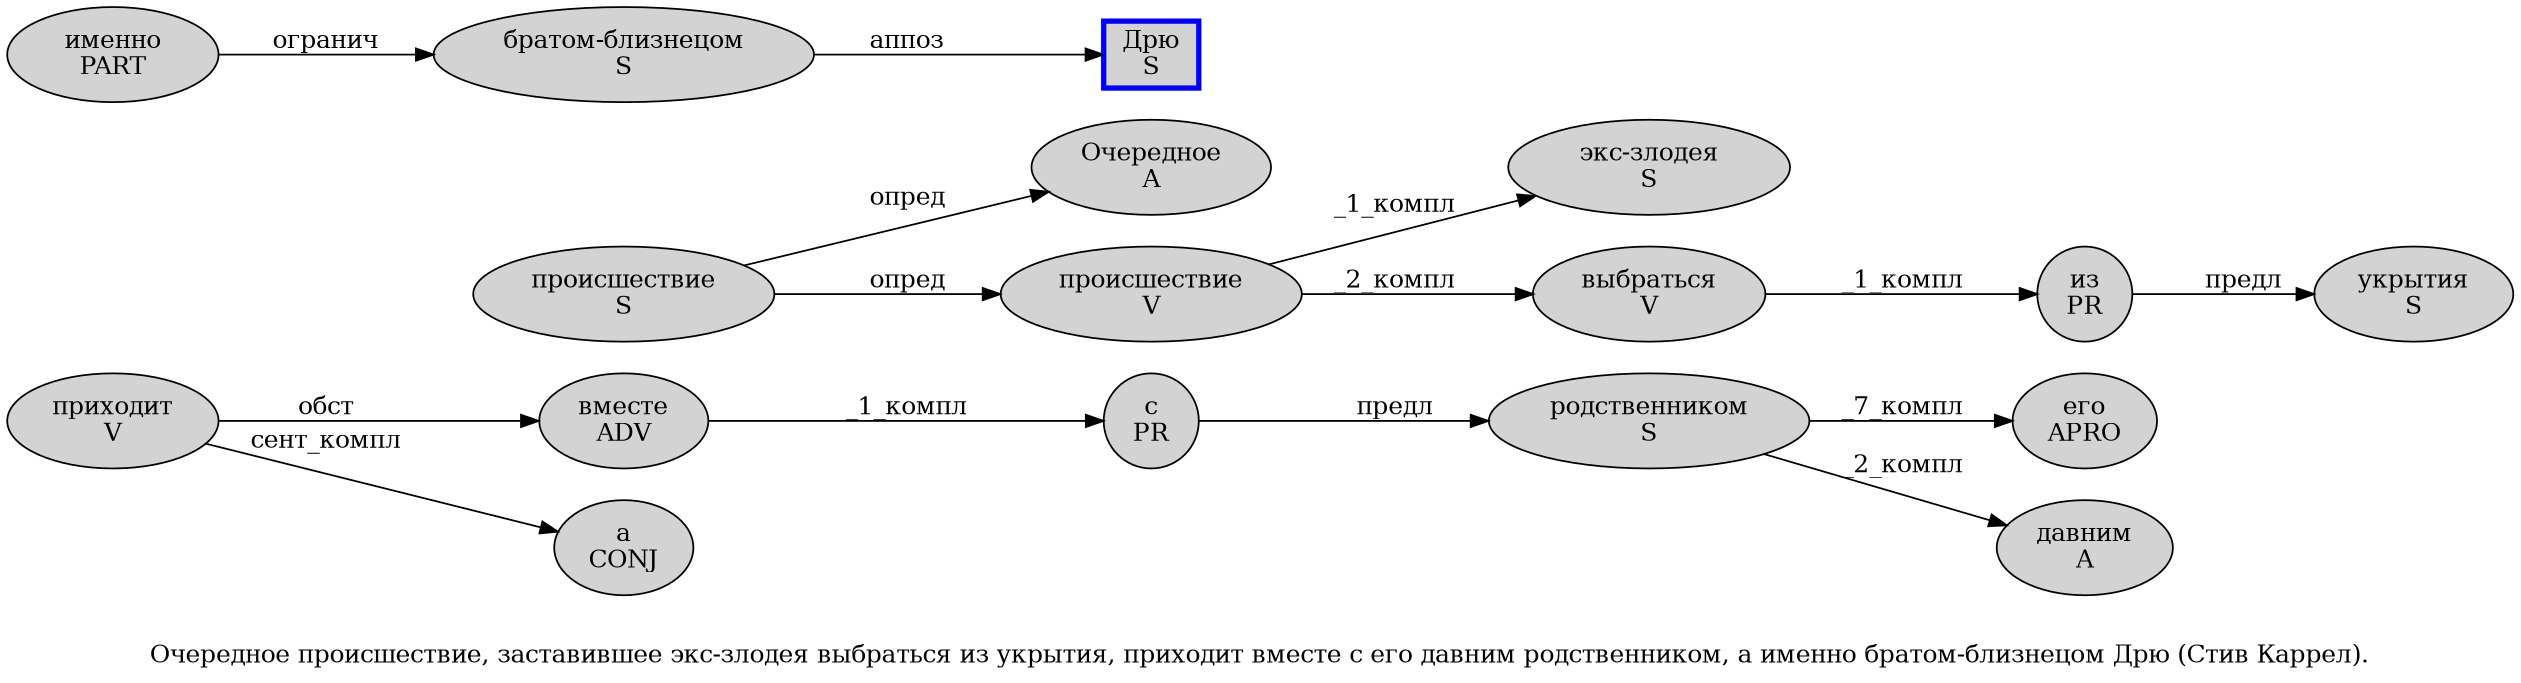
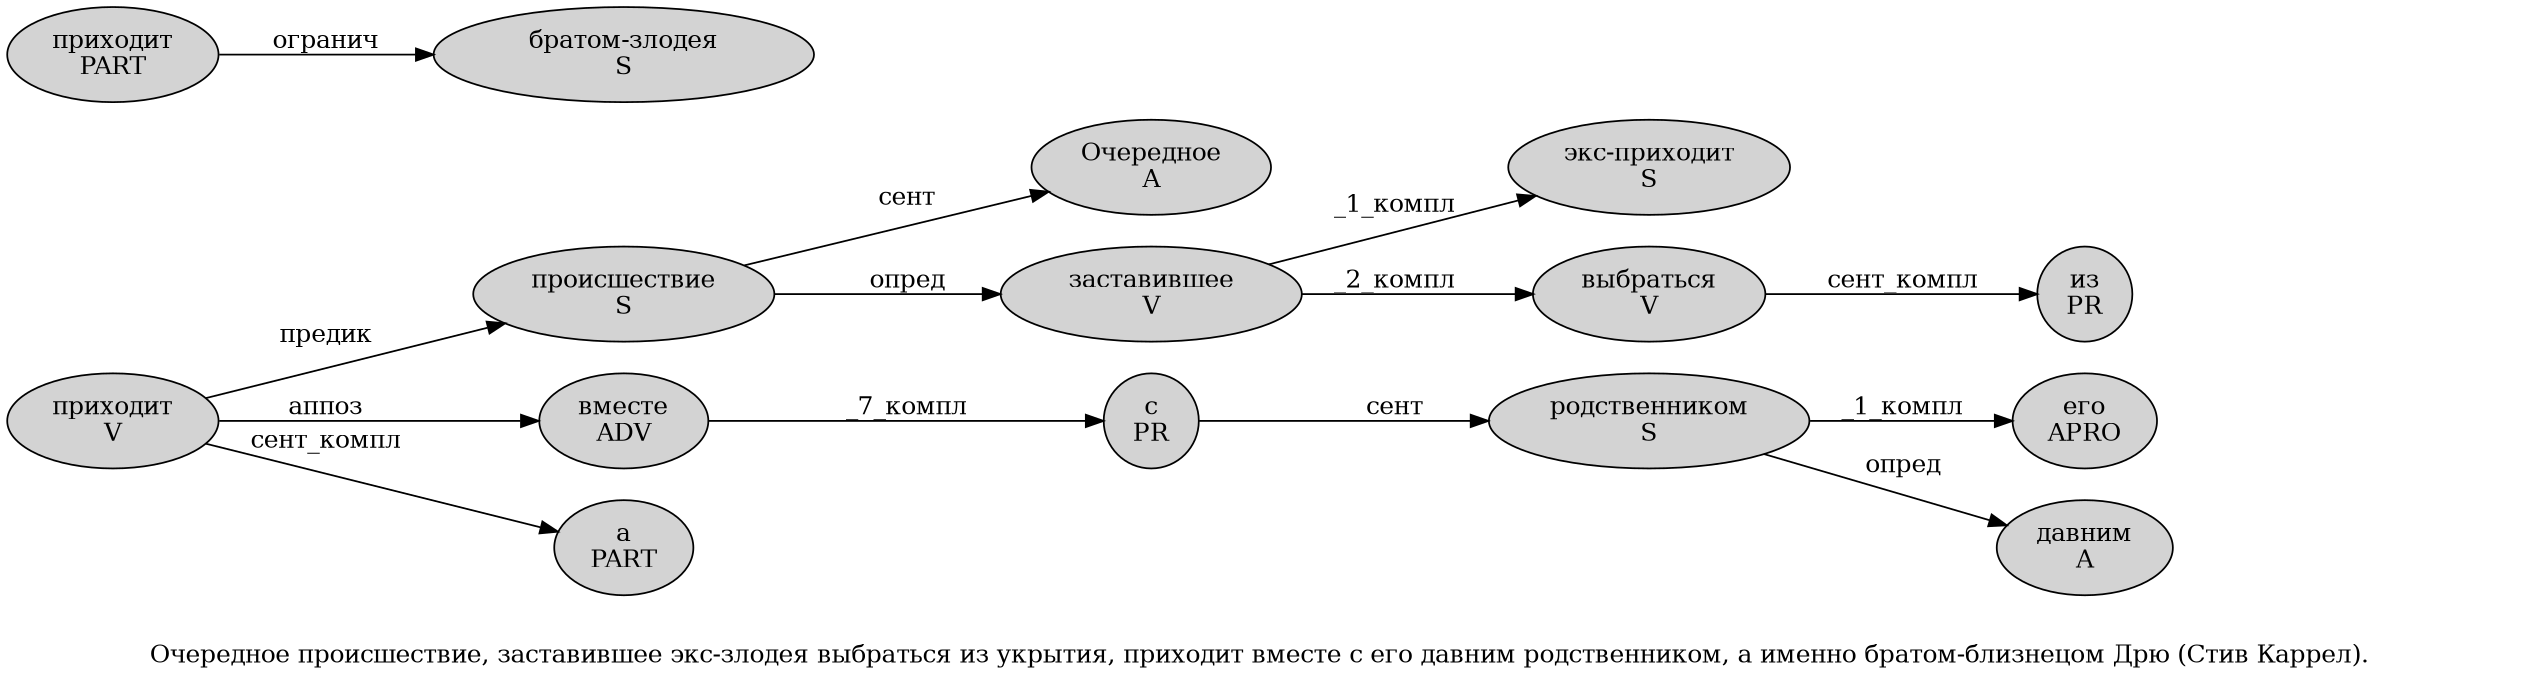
(113, 55) -> (113, 55)
(624, 55) -> (624, 55)
(1151, 55) -> none
(1649, 167) -> (1649, 167)
(907, 198) -> (907, 198)
(1903, 281) -> (1903, 281)
(1151, 294) -> (1151, 294)
(2414, 294) -> none
none -> (347, 363)
(326, 408) -> (326, 408)
(907, 408) -> (907, 408)
(1395, 408) -> (1395, 408)
(1903, 408) -> (1903, 408)
(1903, 466) -> (1903, 466)
(624, 548) -> (624, 548)
